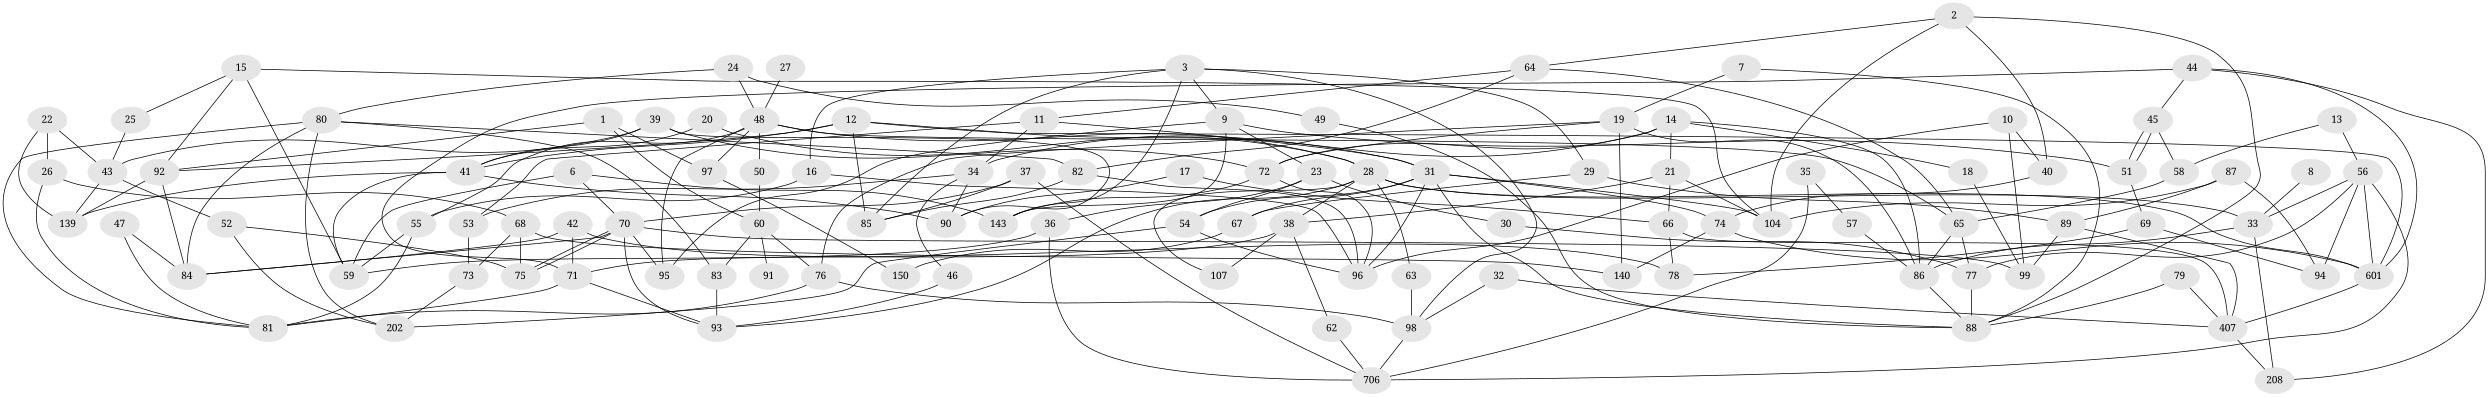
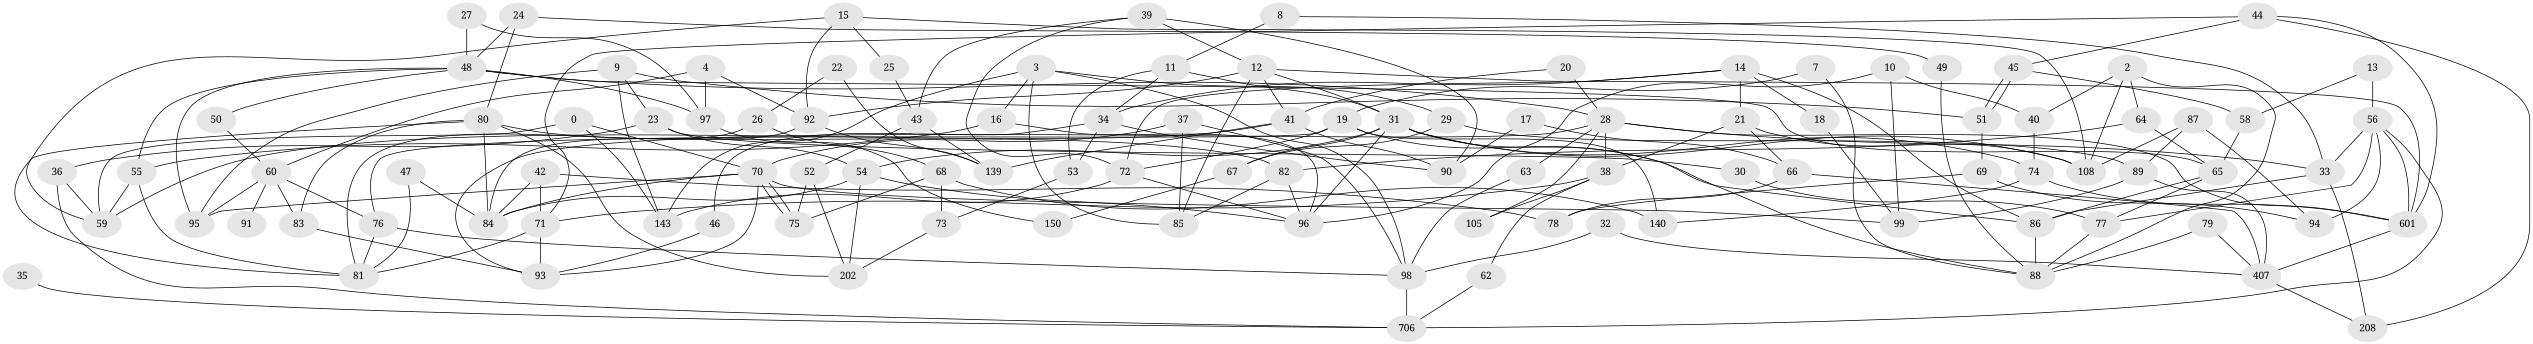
none -> (607, 41)
(1205, 94) -> none
(1285, 94) -> (1225, 42)
(603, 120) -> (706, 68)
(74, 143) -> none
(561, 147) -> (1202, 42)
(573, 172) -> (574, 120)
none -> (233, 198)
none -> (684, 199)
(1772, 224) -> (2086, 172)
(1852, 224) -> none
(1219, 276) -> (1474, 224)
(1191, 288) -> (1340, 173)
